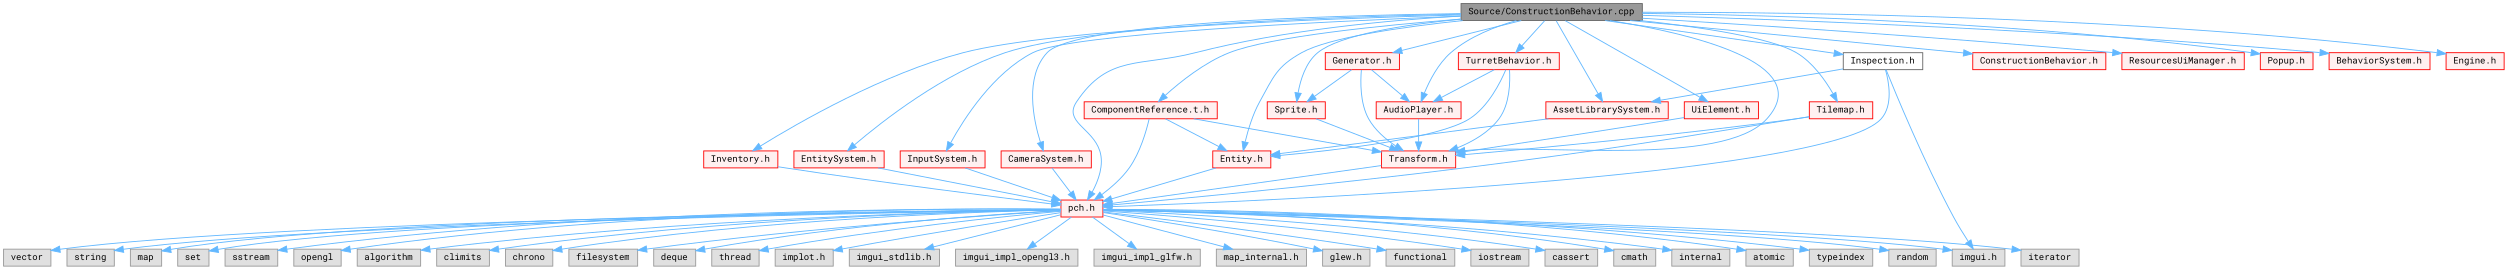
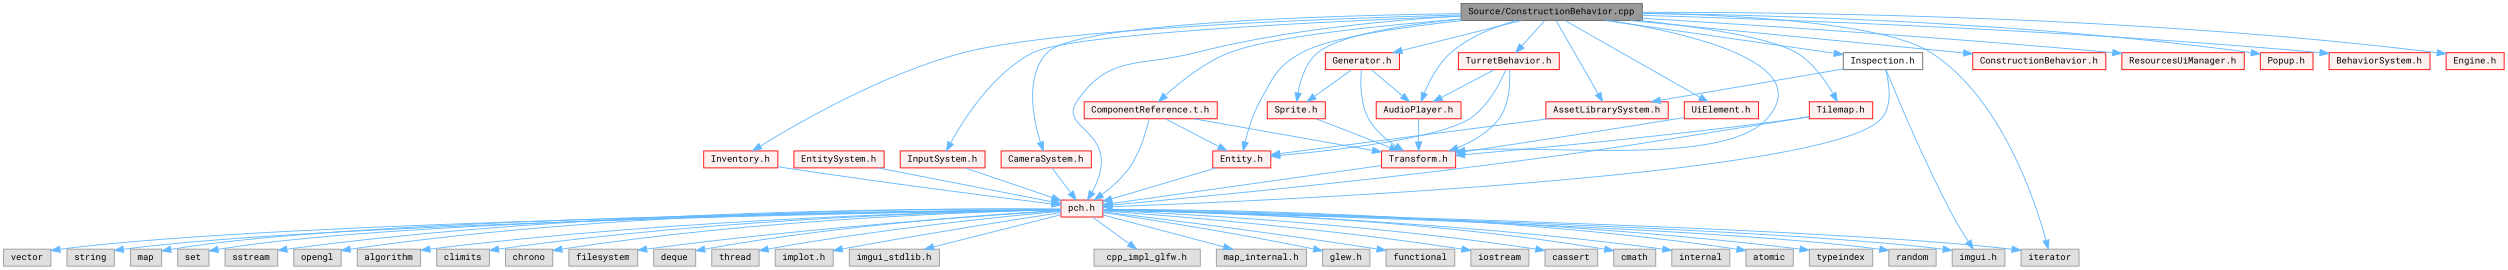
(1018, 50) -> (1945, 63)
(1017, 258) -> none
(1147, 258) -> (1147, 258)
